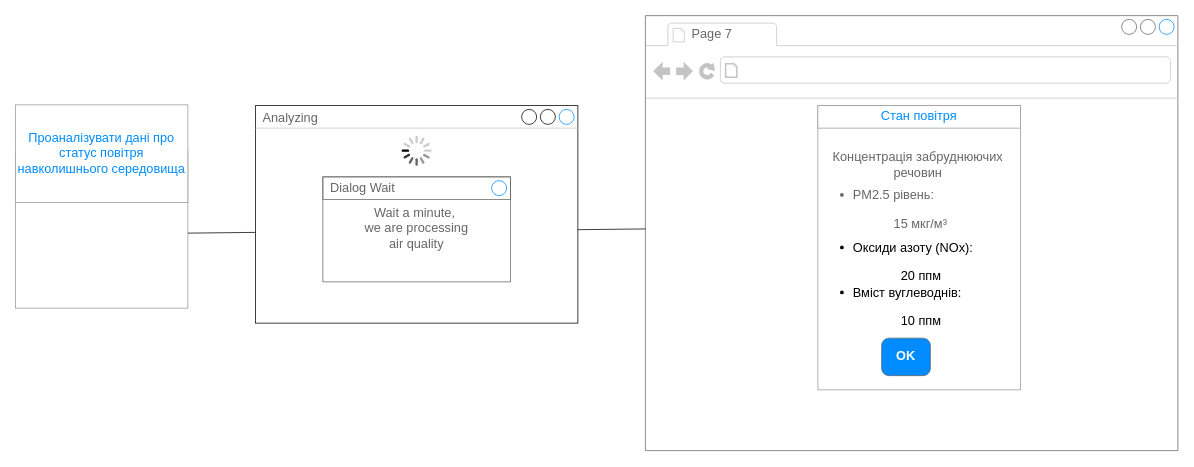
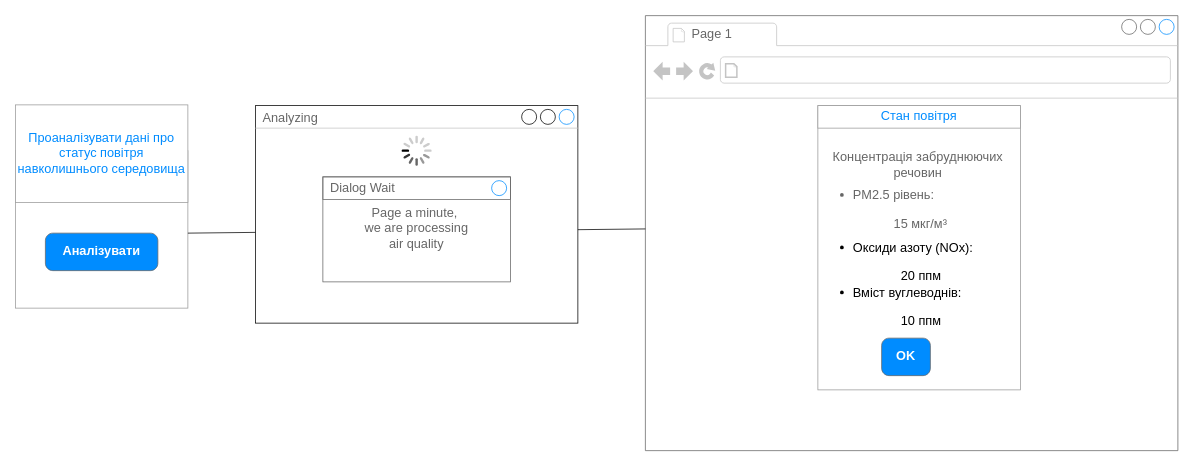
(712, 34) -> (712, 34)
(417, 229) -> (417, 229)
none -> (102, 252)
